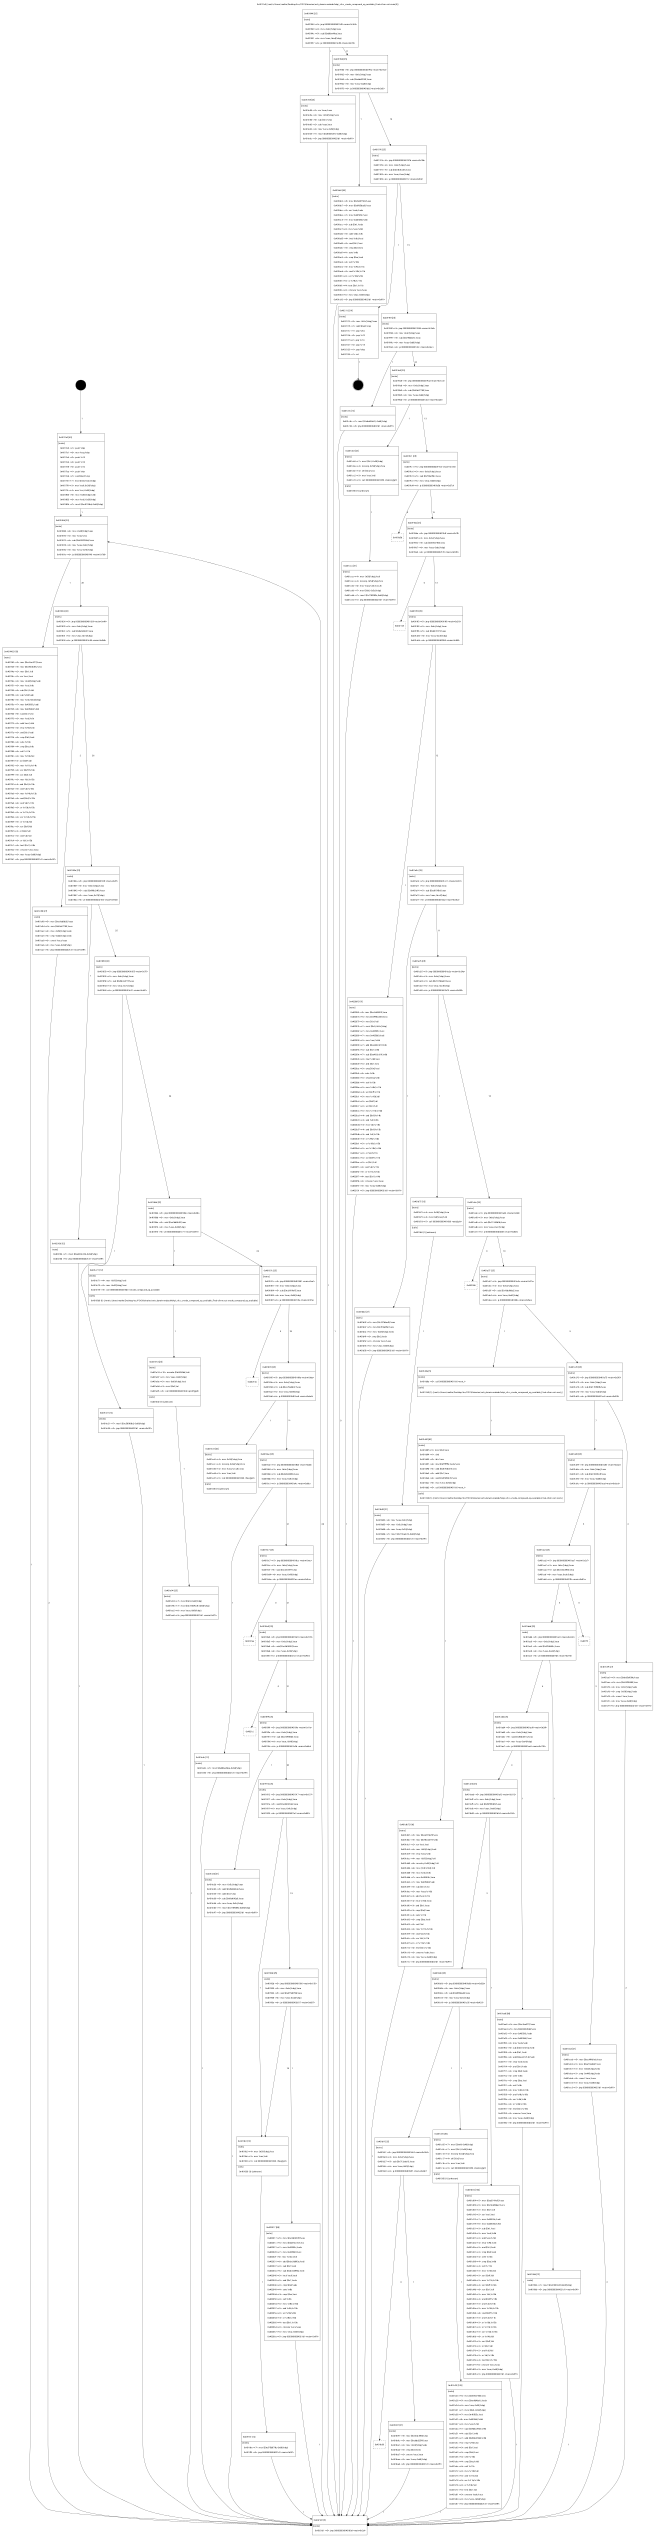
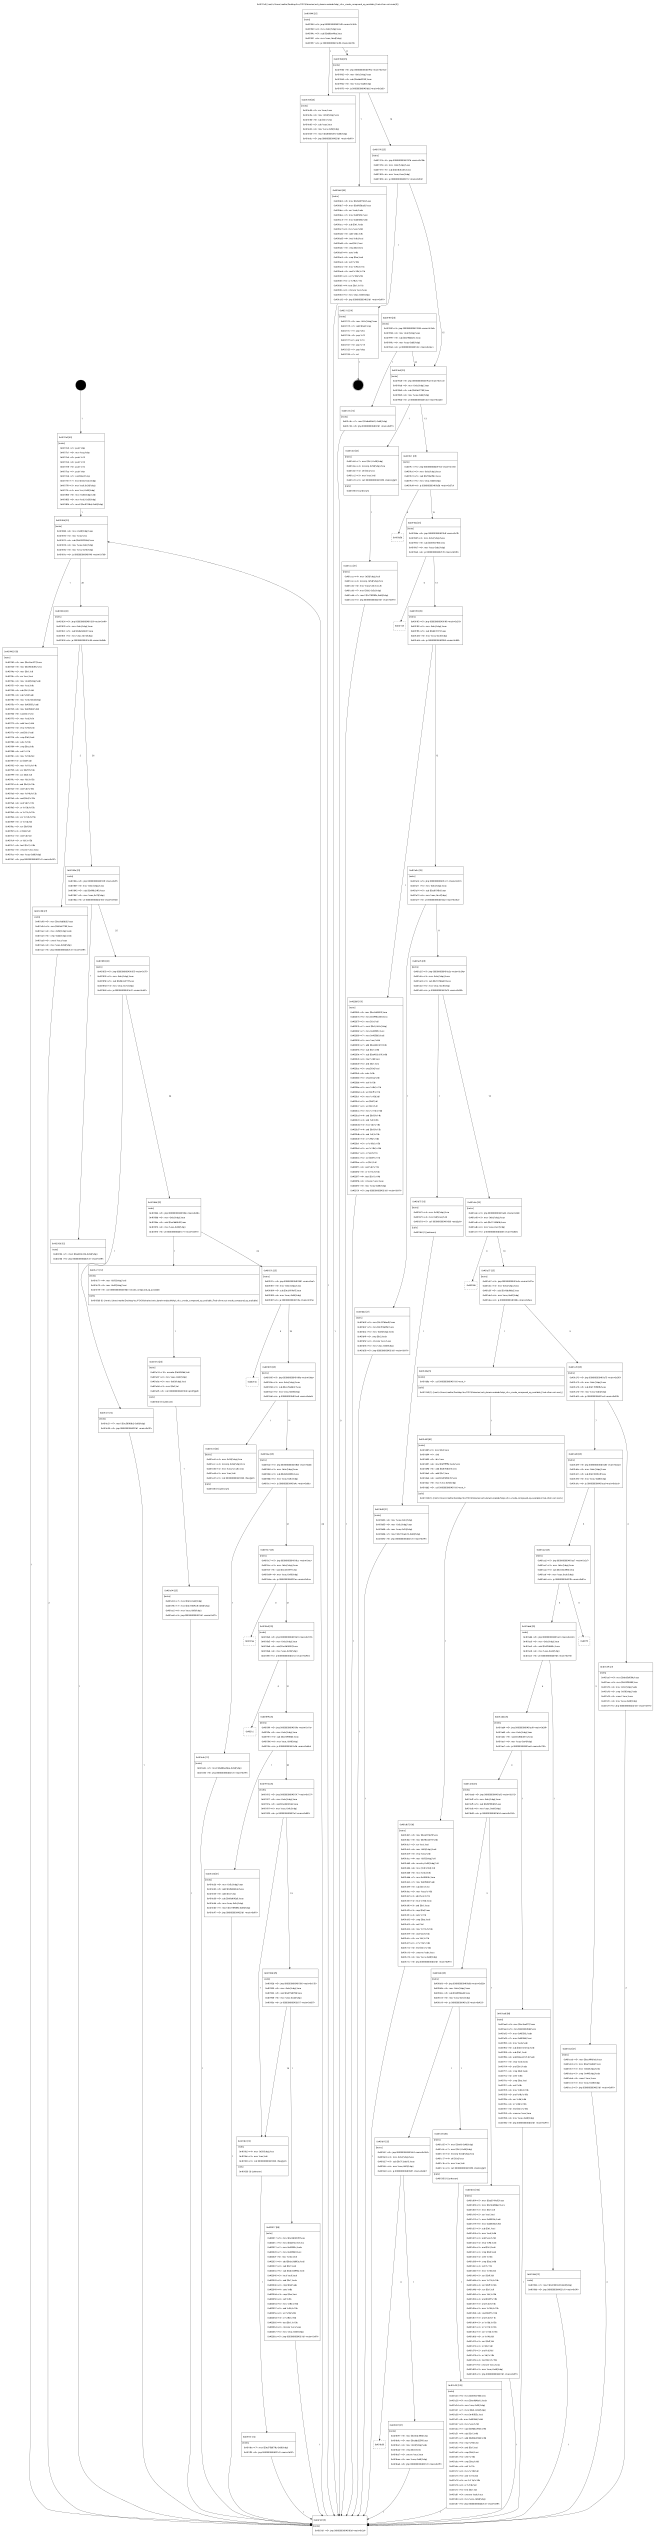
(404, 248) -> (434, 273)
